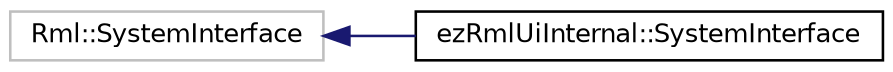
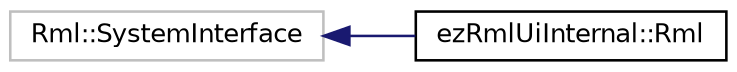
(649, 36) -> (571, 36)
